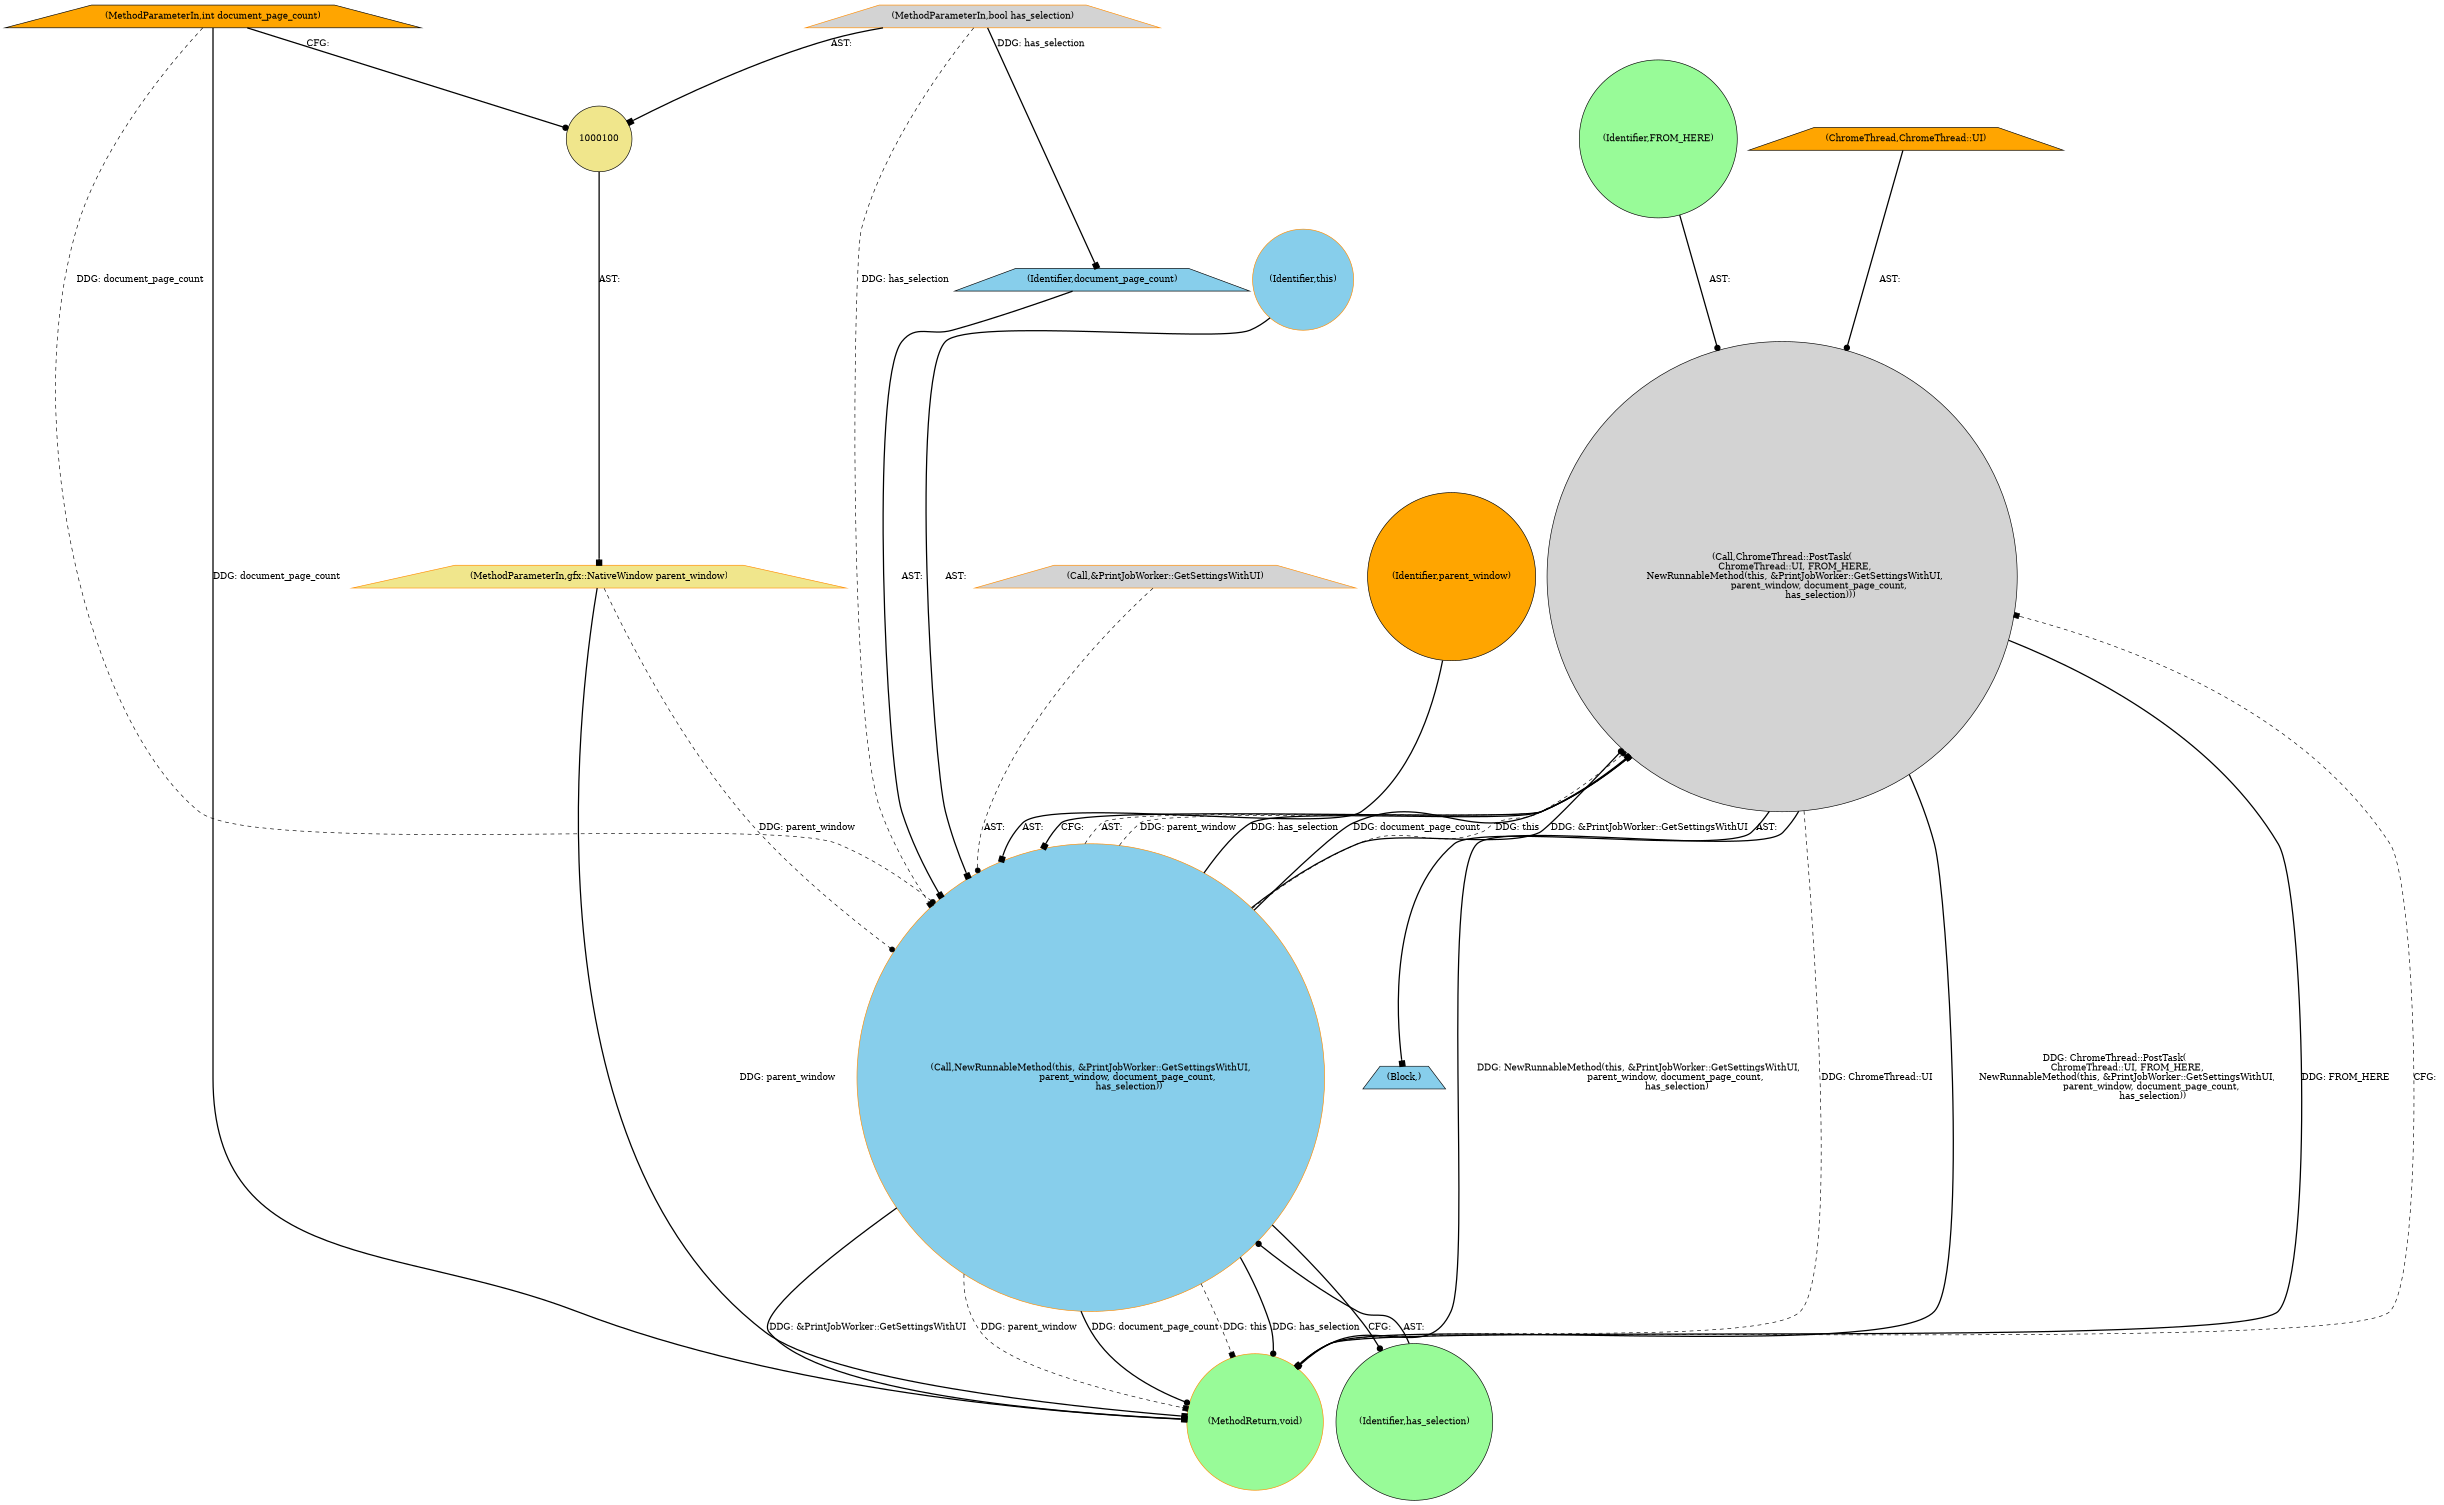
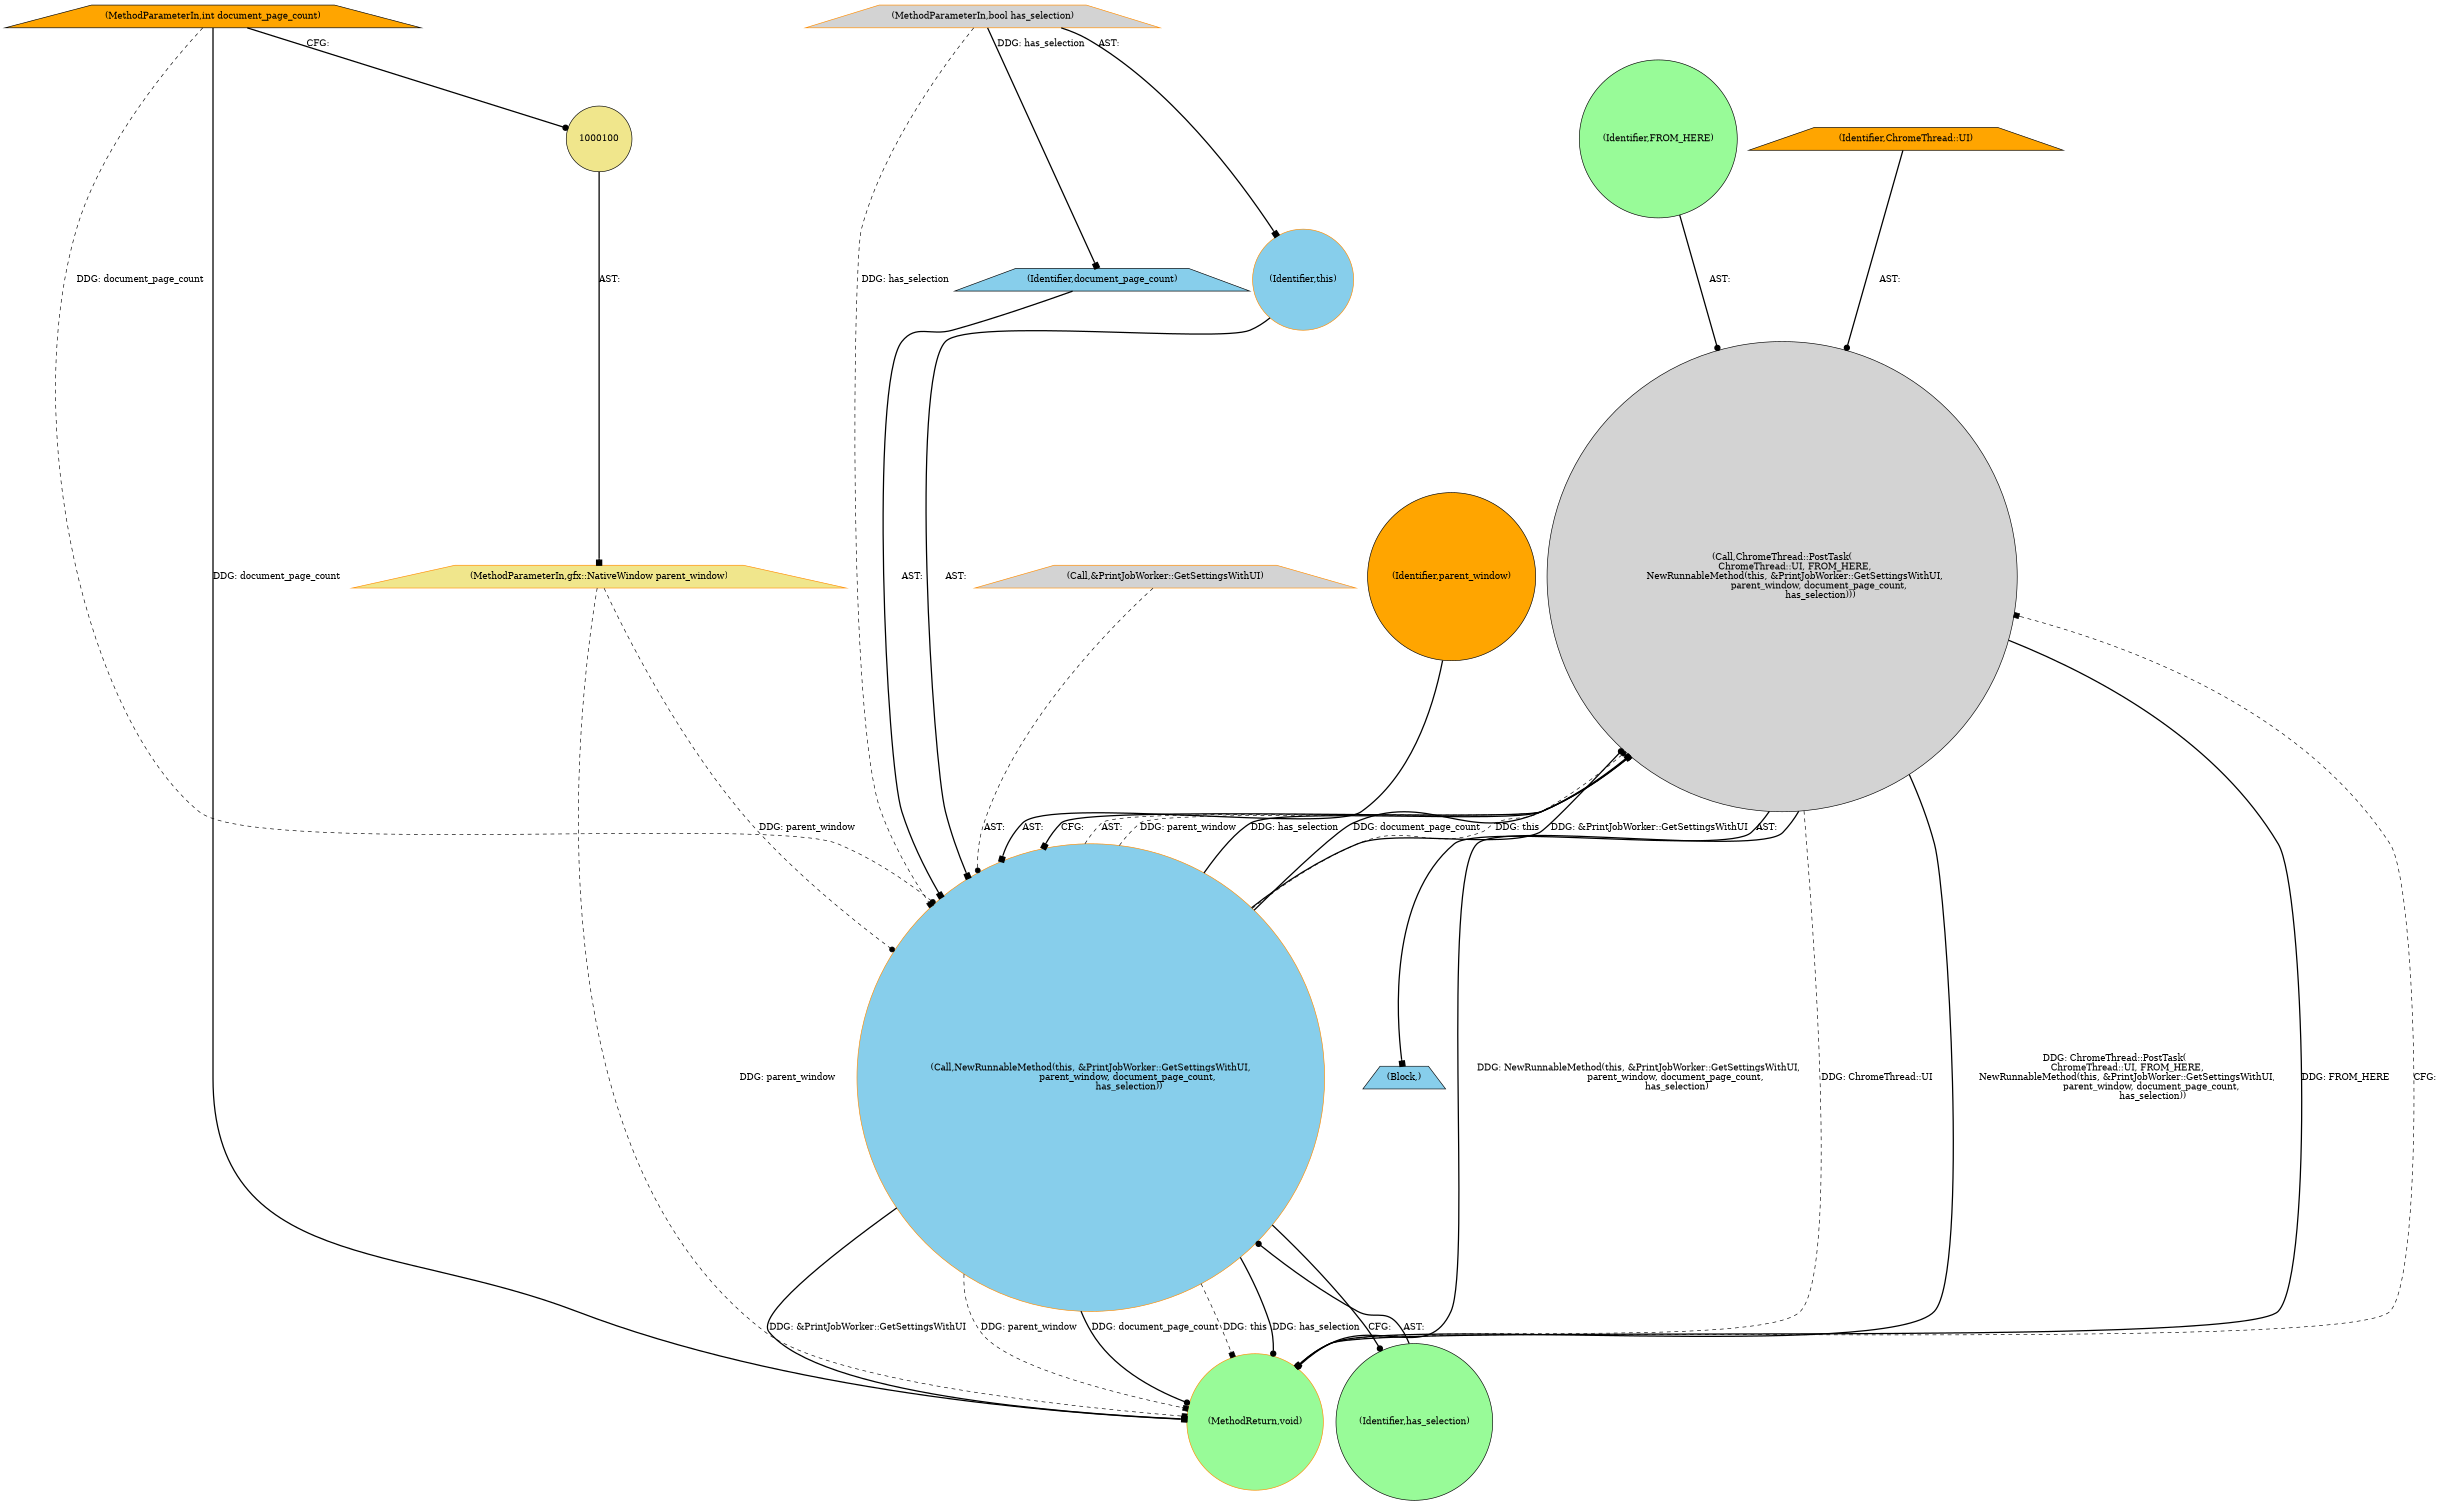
(755, 65) -> (1181, 114)
(1906, 139) -> (1906, 139)
(653, 1187) -> (653, 1187)
